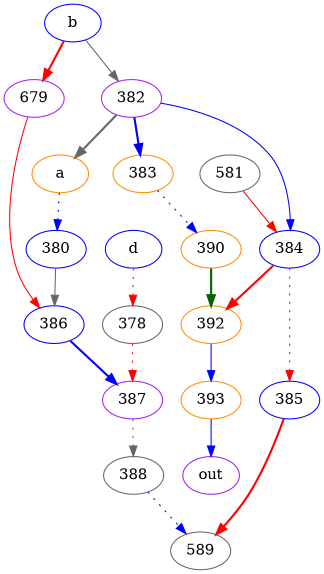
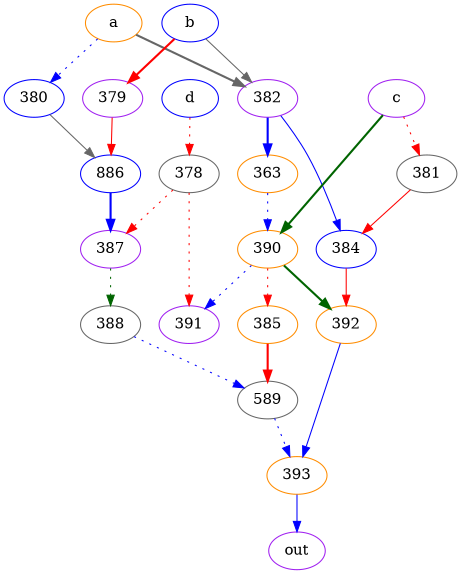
(34, 98) -> (113, 98)
none -> (396, 98)
(100, 132) -> (185, 58)
(143, 174) -> (268, 174)
(230, 174) -> (427, 174)
(254, 283) -> (346, 282)
(290, 319) -> (268, 282)
(54, 325) -> (111, 174)
none -> (189, 325)
(290, 400) -> (268, 325)
(133, 433) -> (111, 282)
none -> (280, 433)
